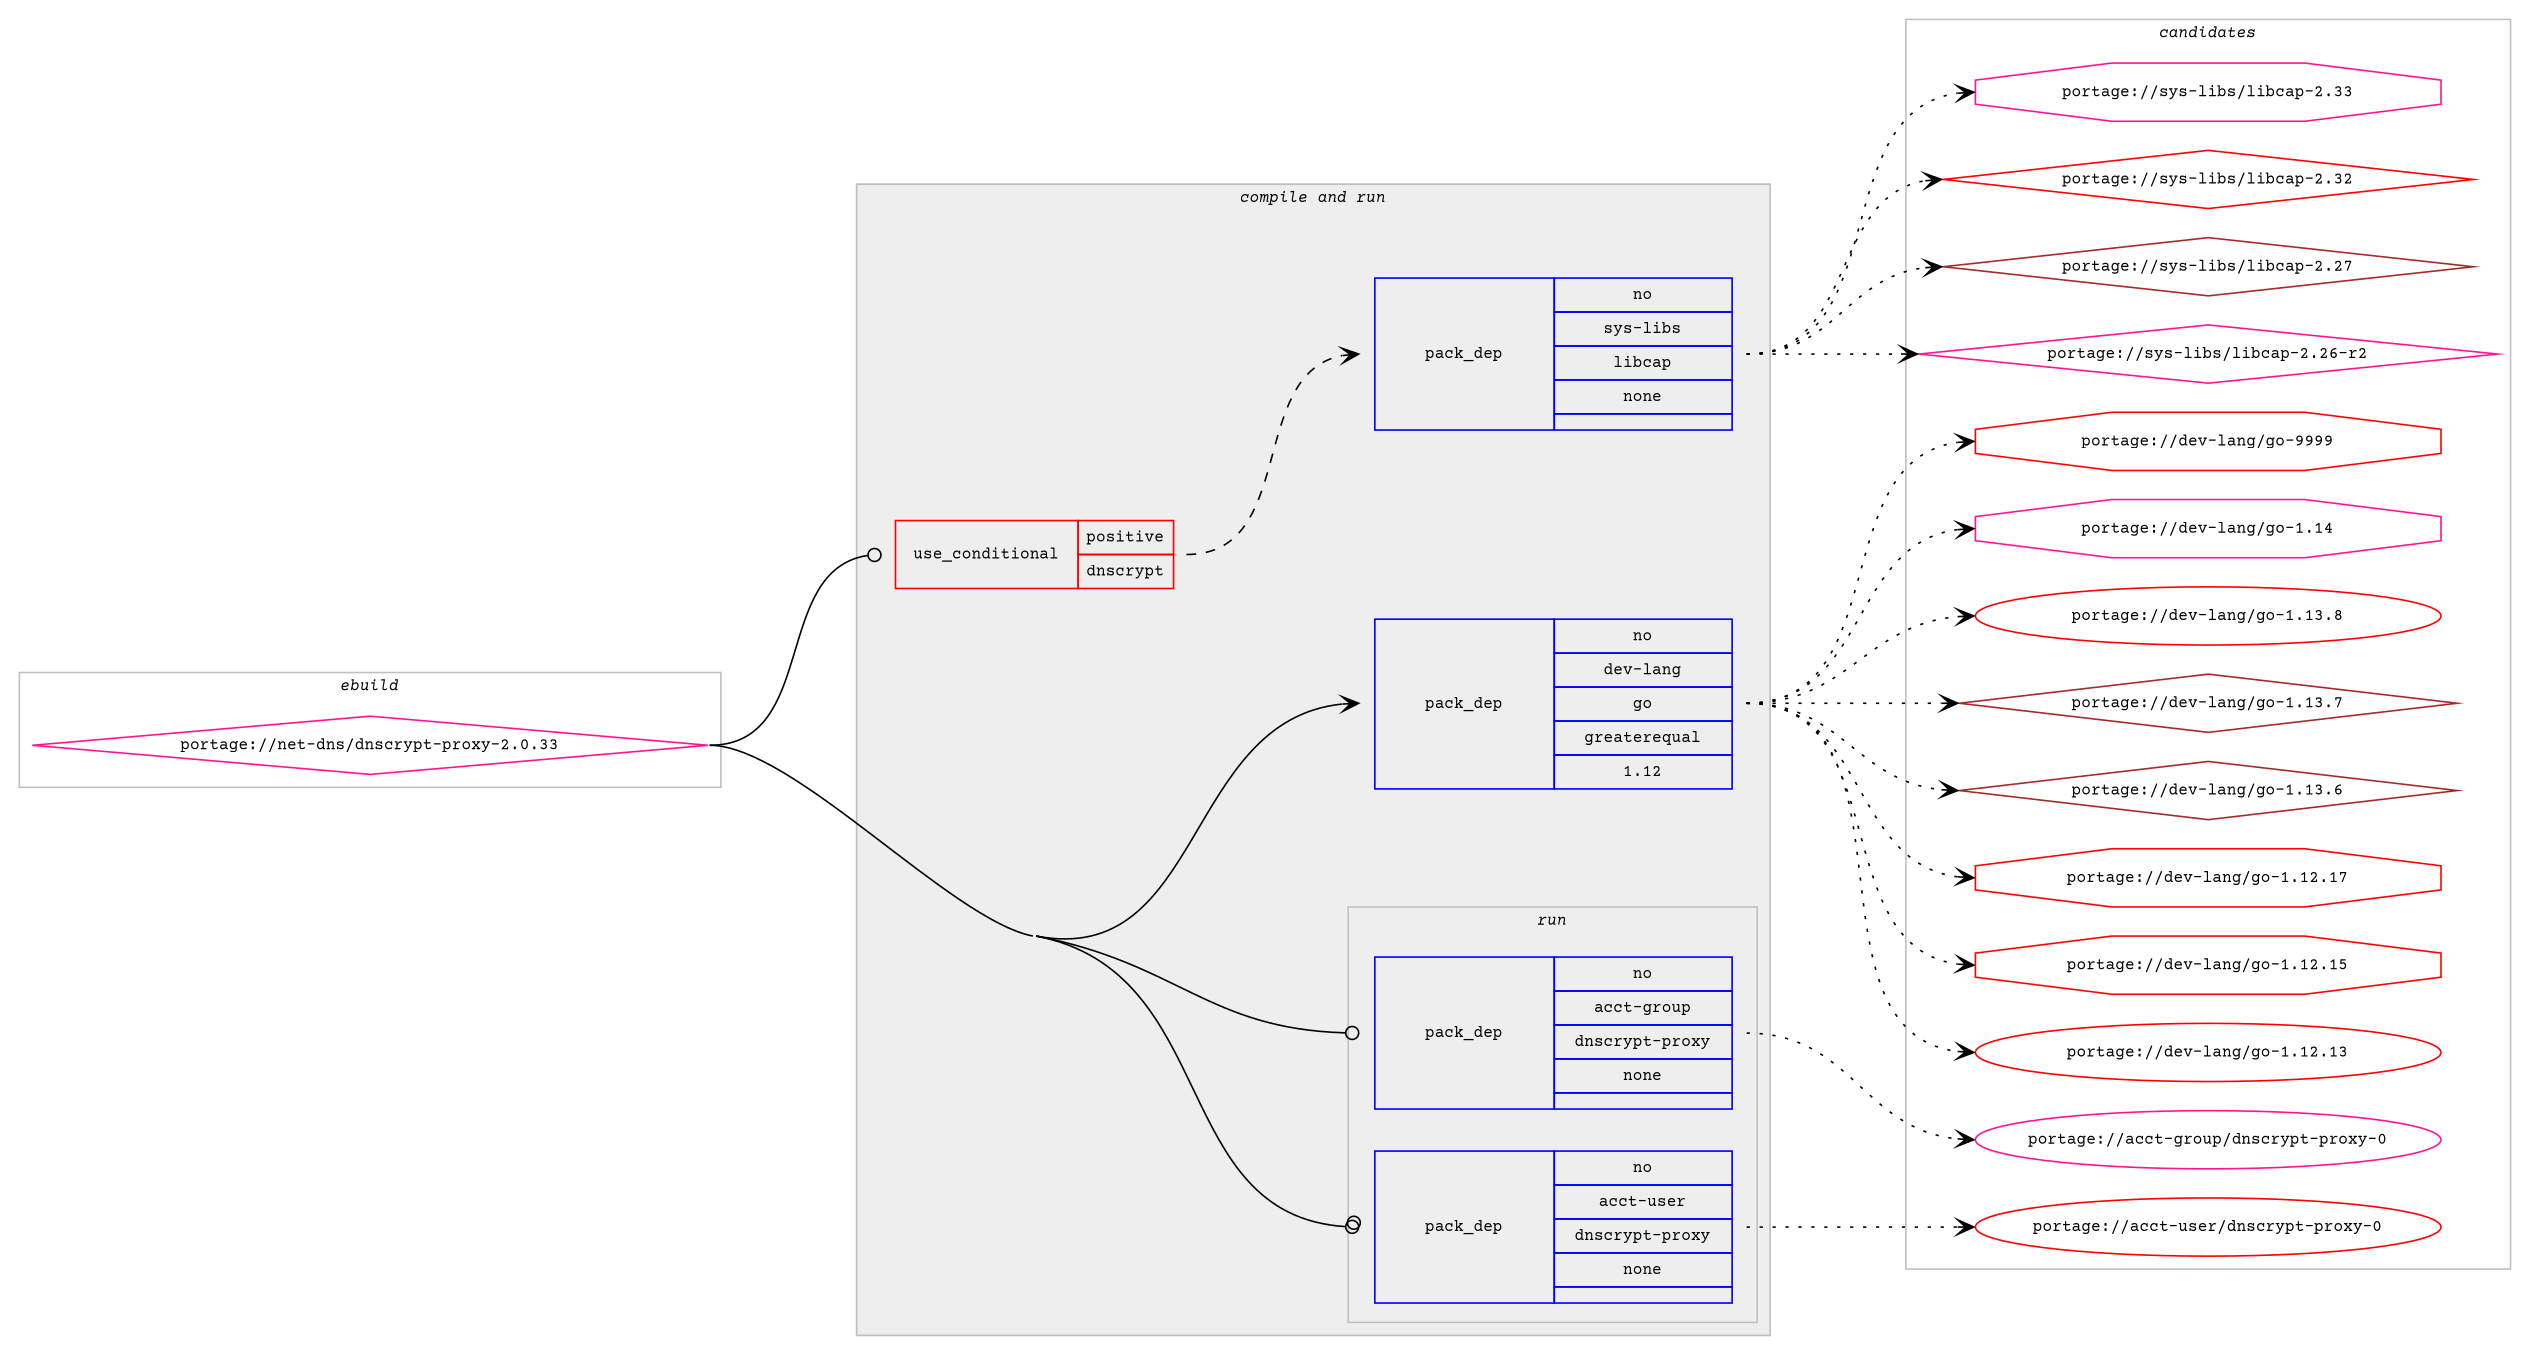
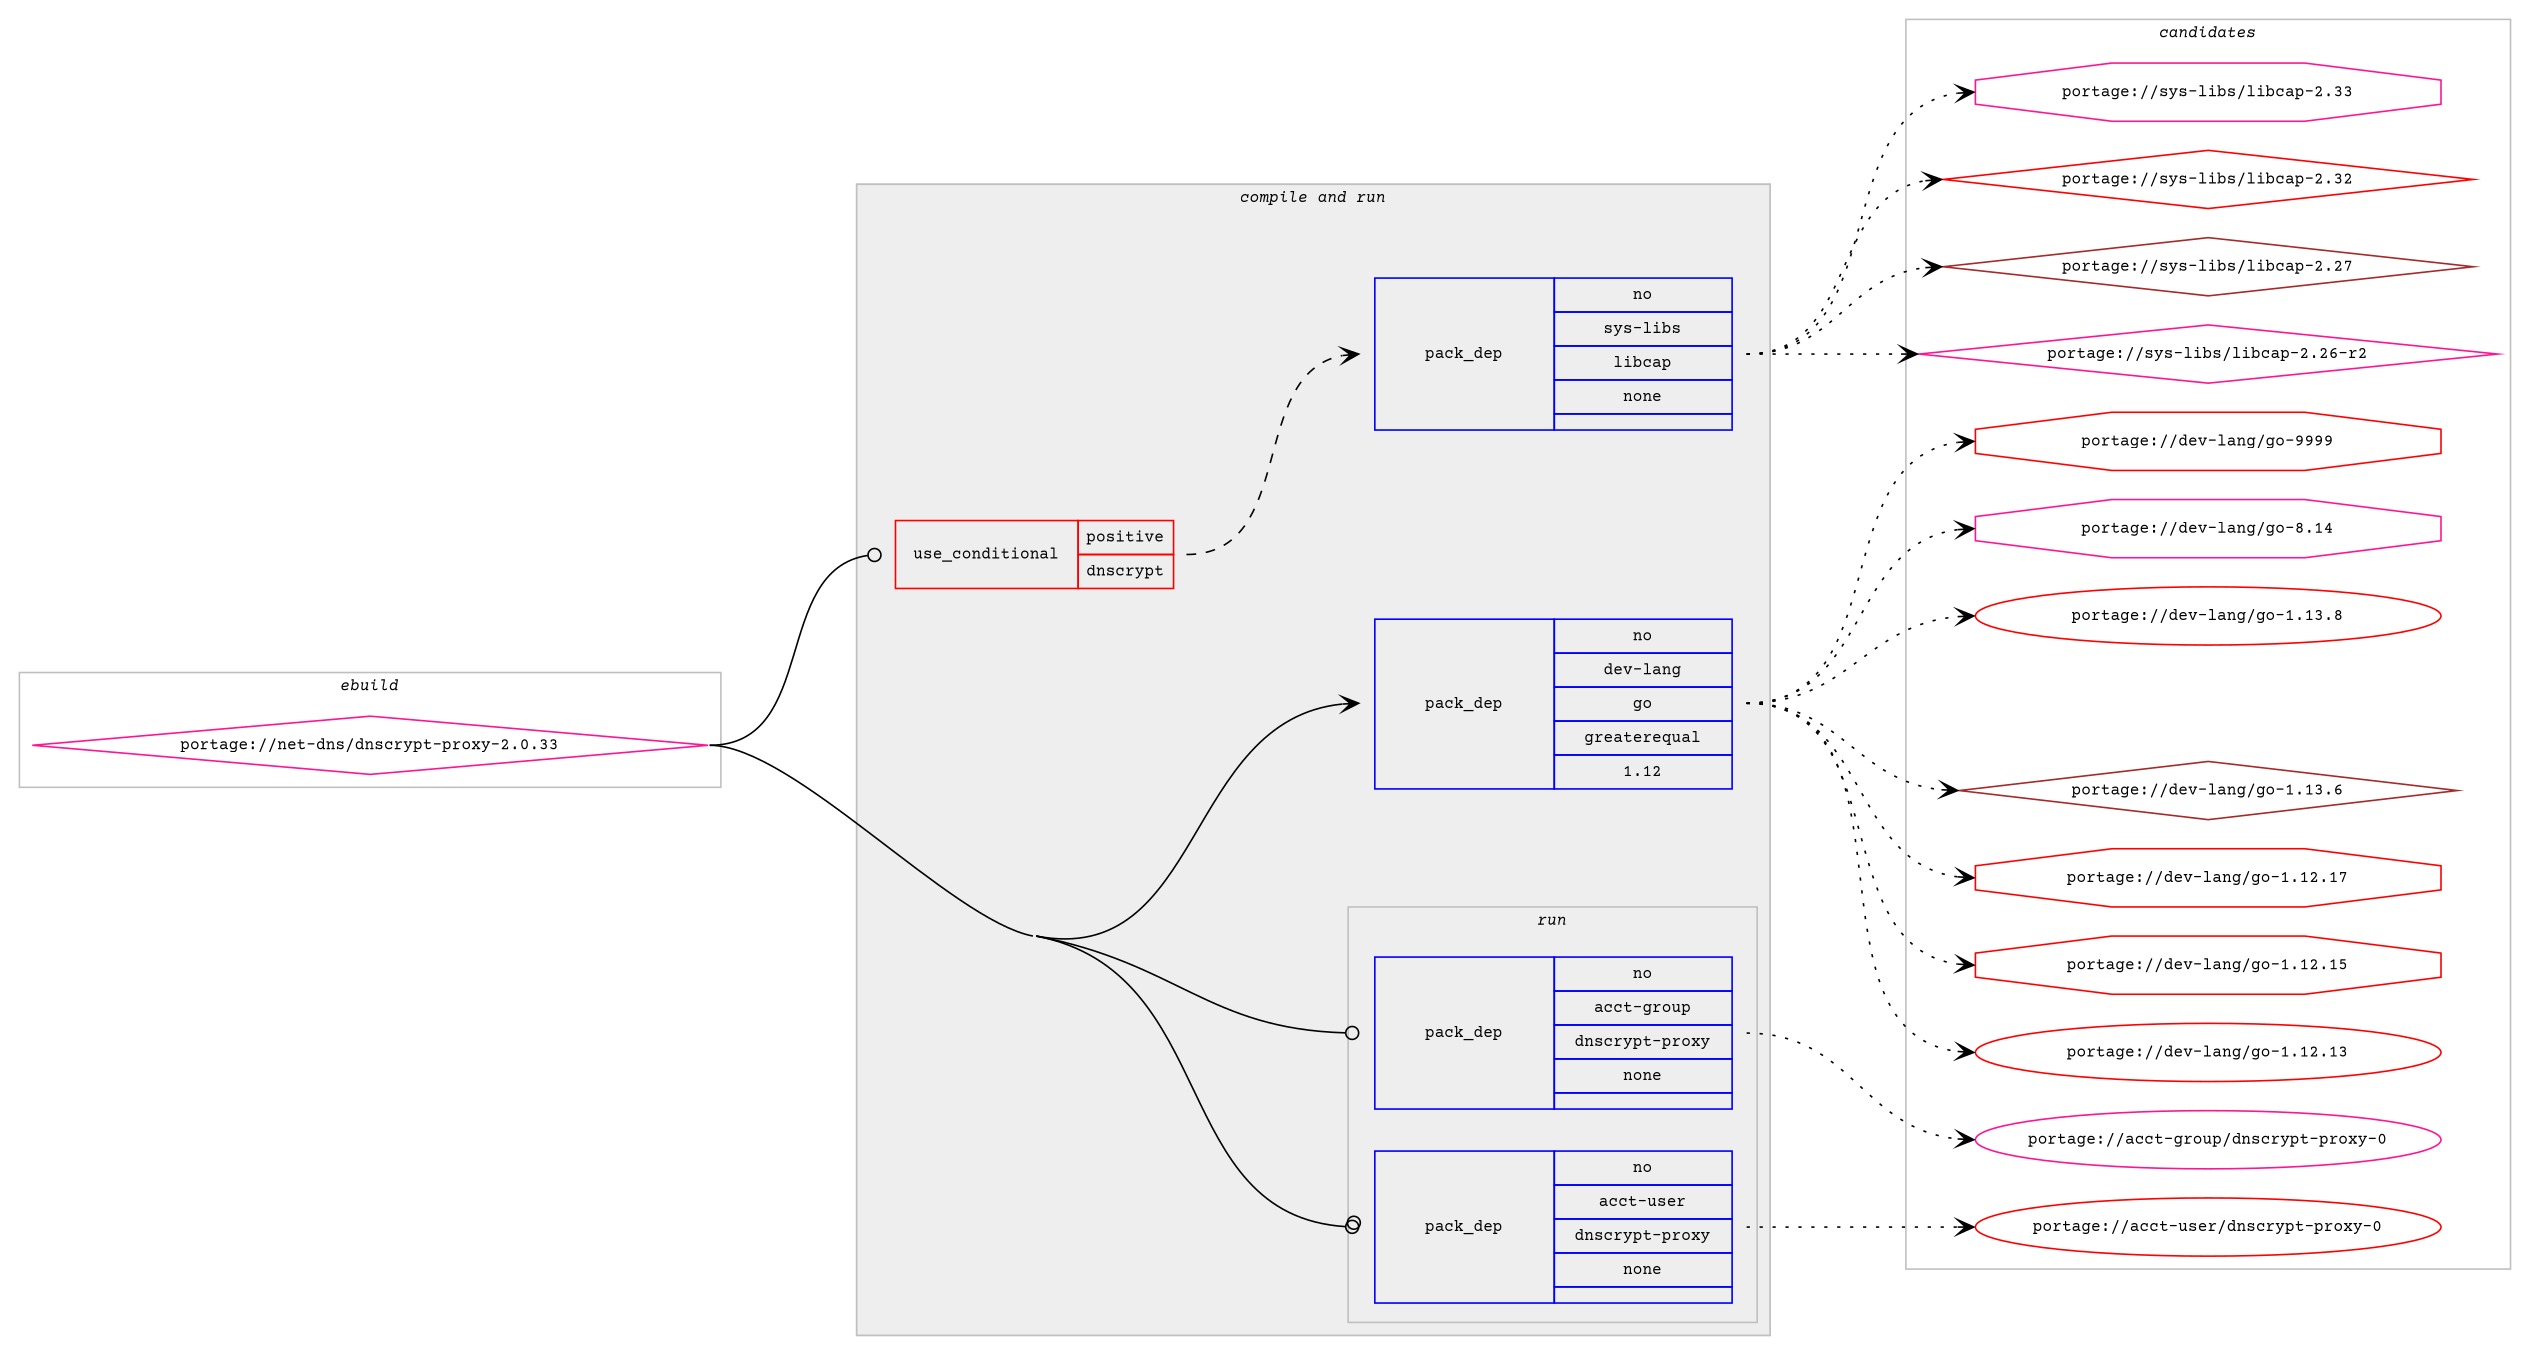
(2208, 529) -> (2208, 529)
(2208, 703) -> none
